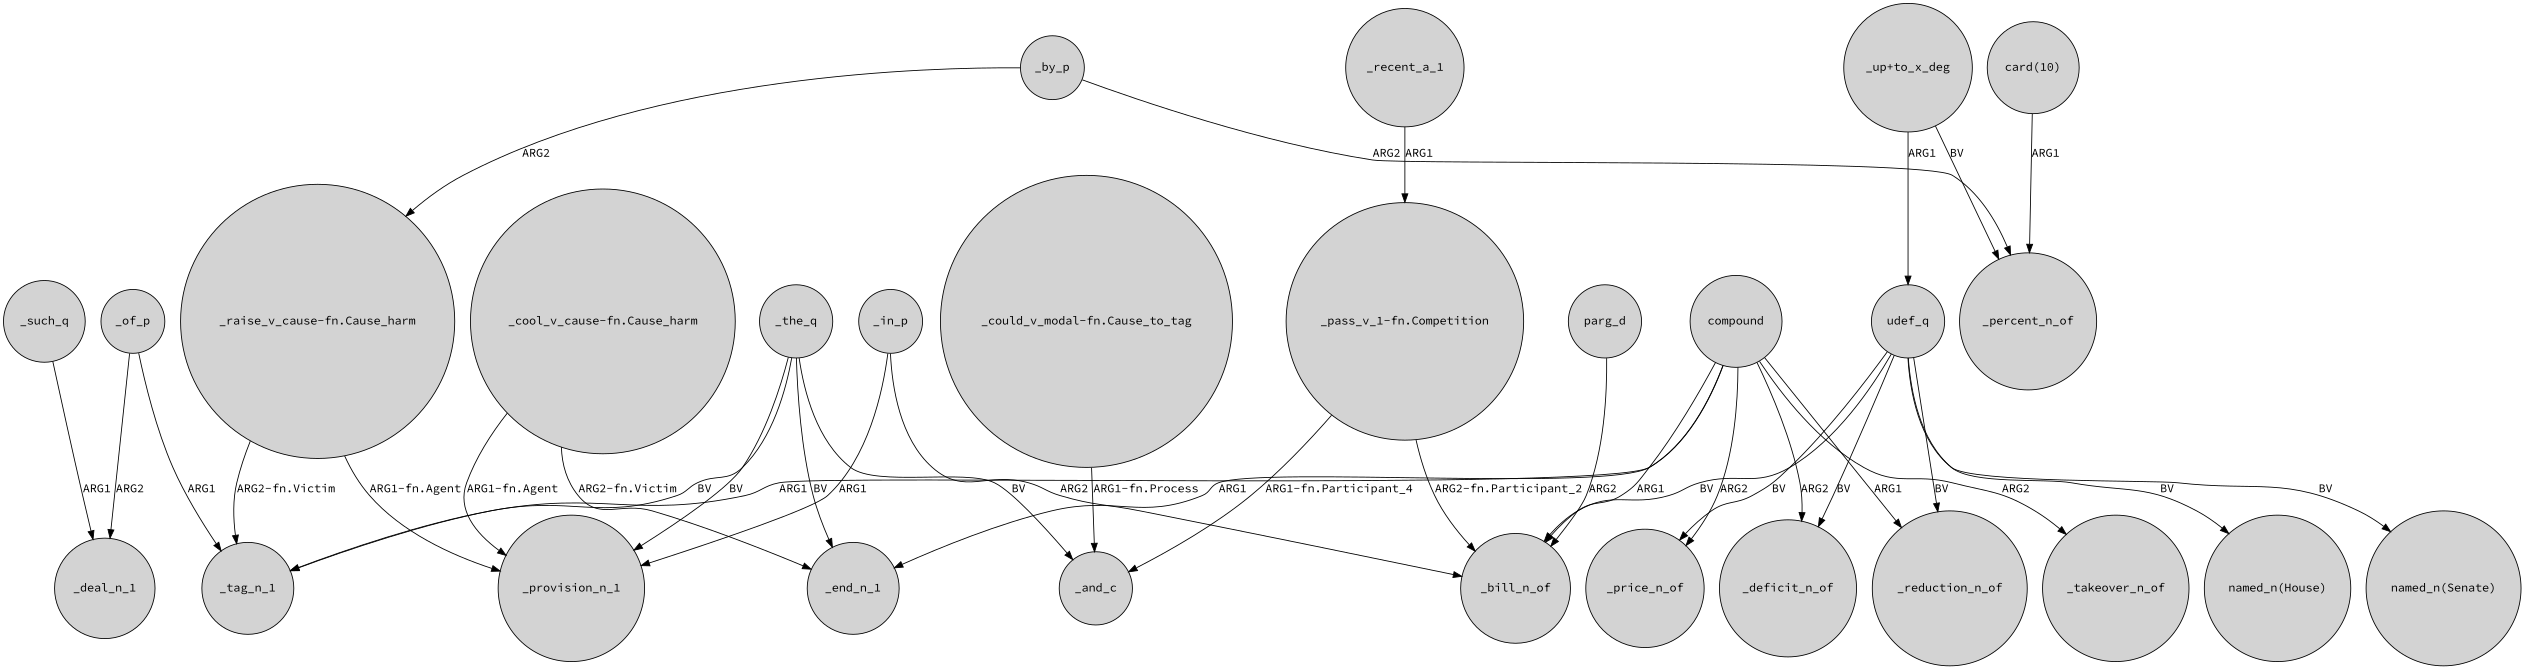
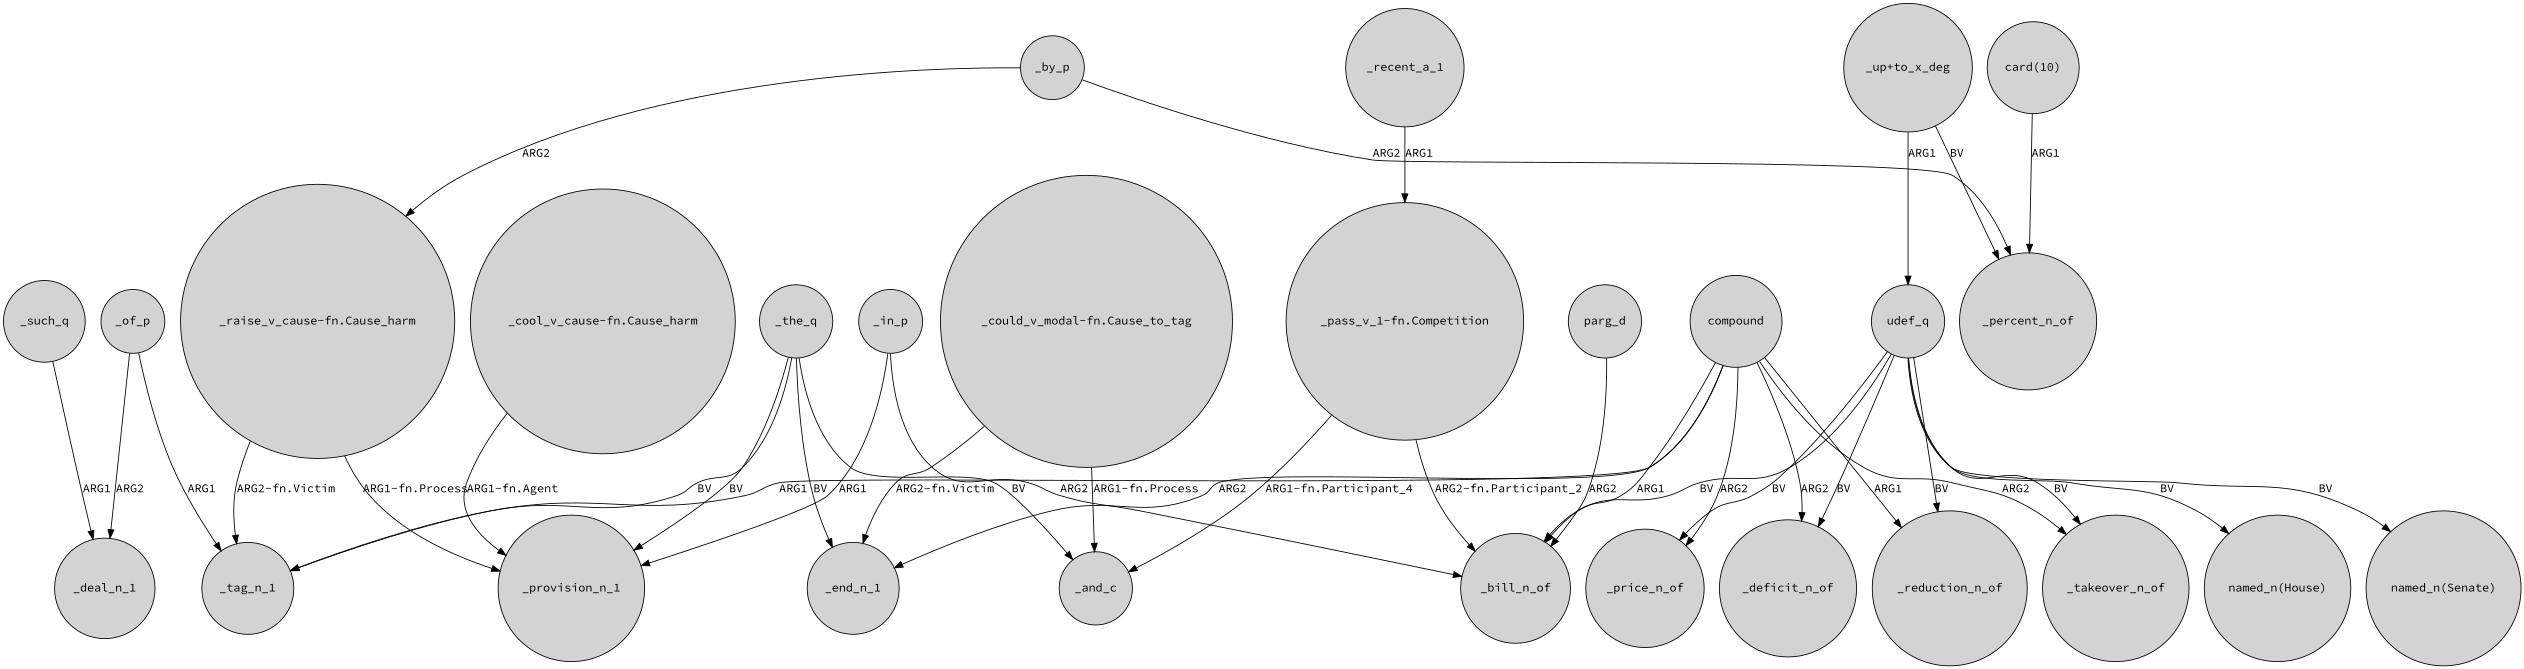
none -> (1960, 473)
(416, 489) -> (416, 489)
(1233, 489) -> (1233, 489)
(666, 515) -> (924, 471)
